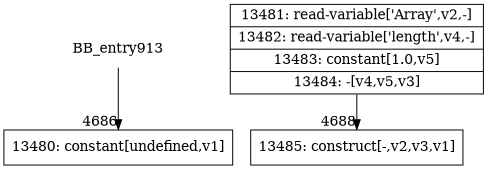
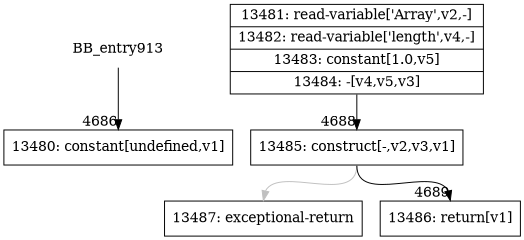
none -> (263, 219)
none -> (450, 219)
